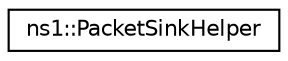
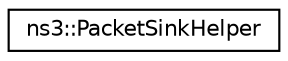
(144, 30) -> (144, 30)
